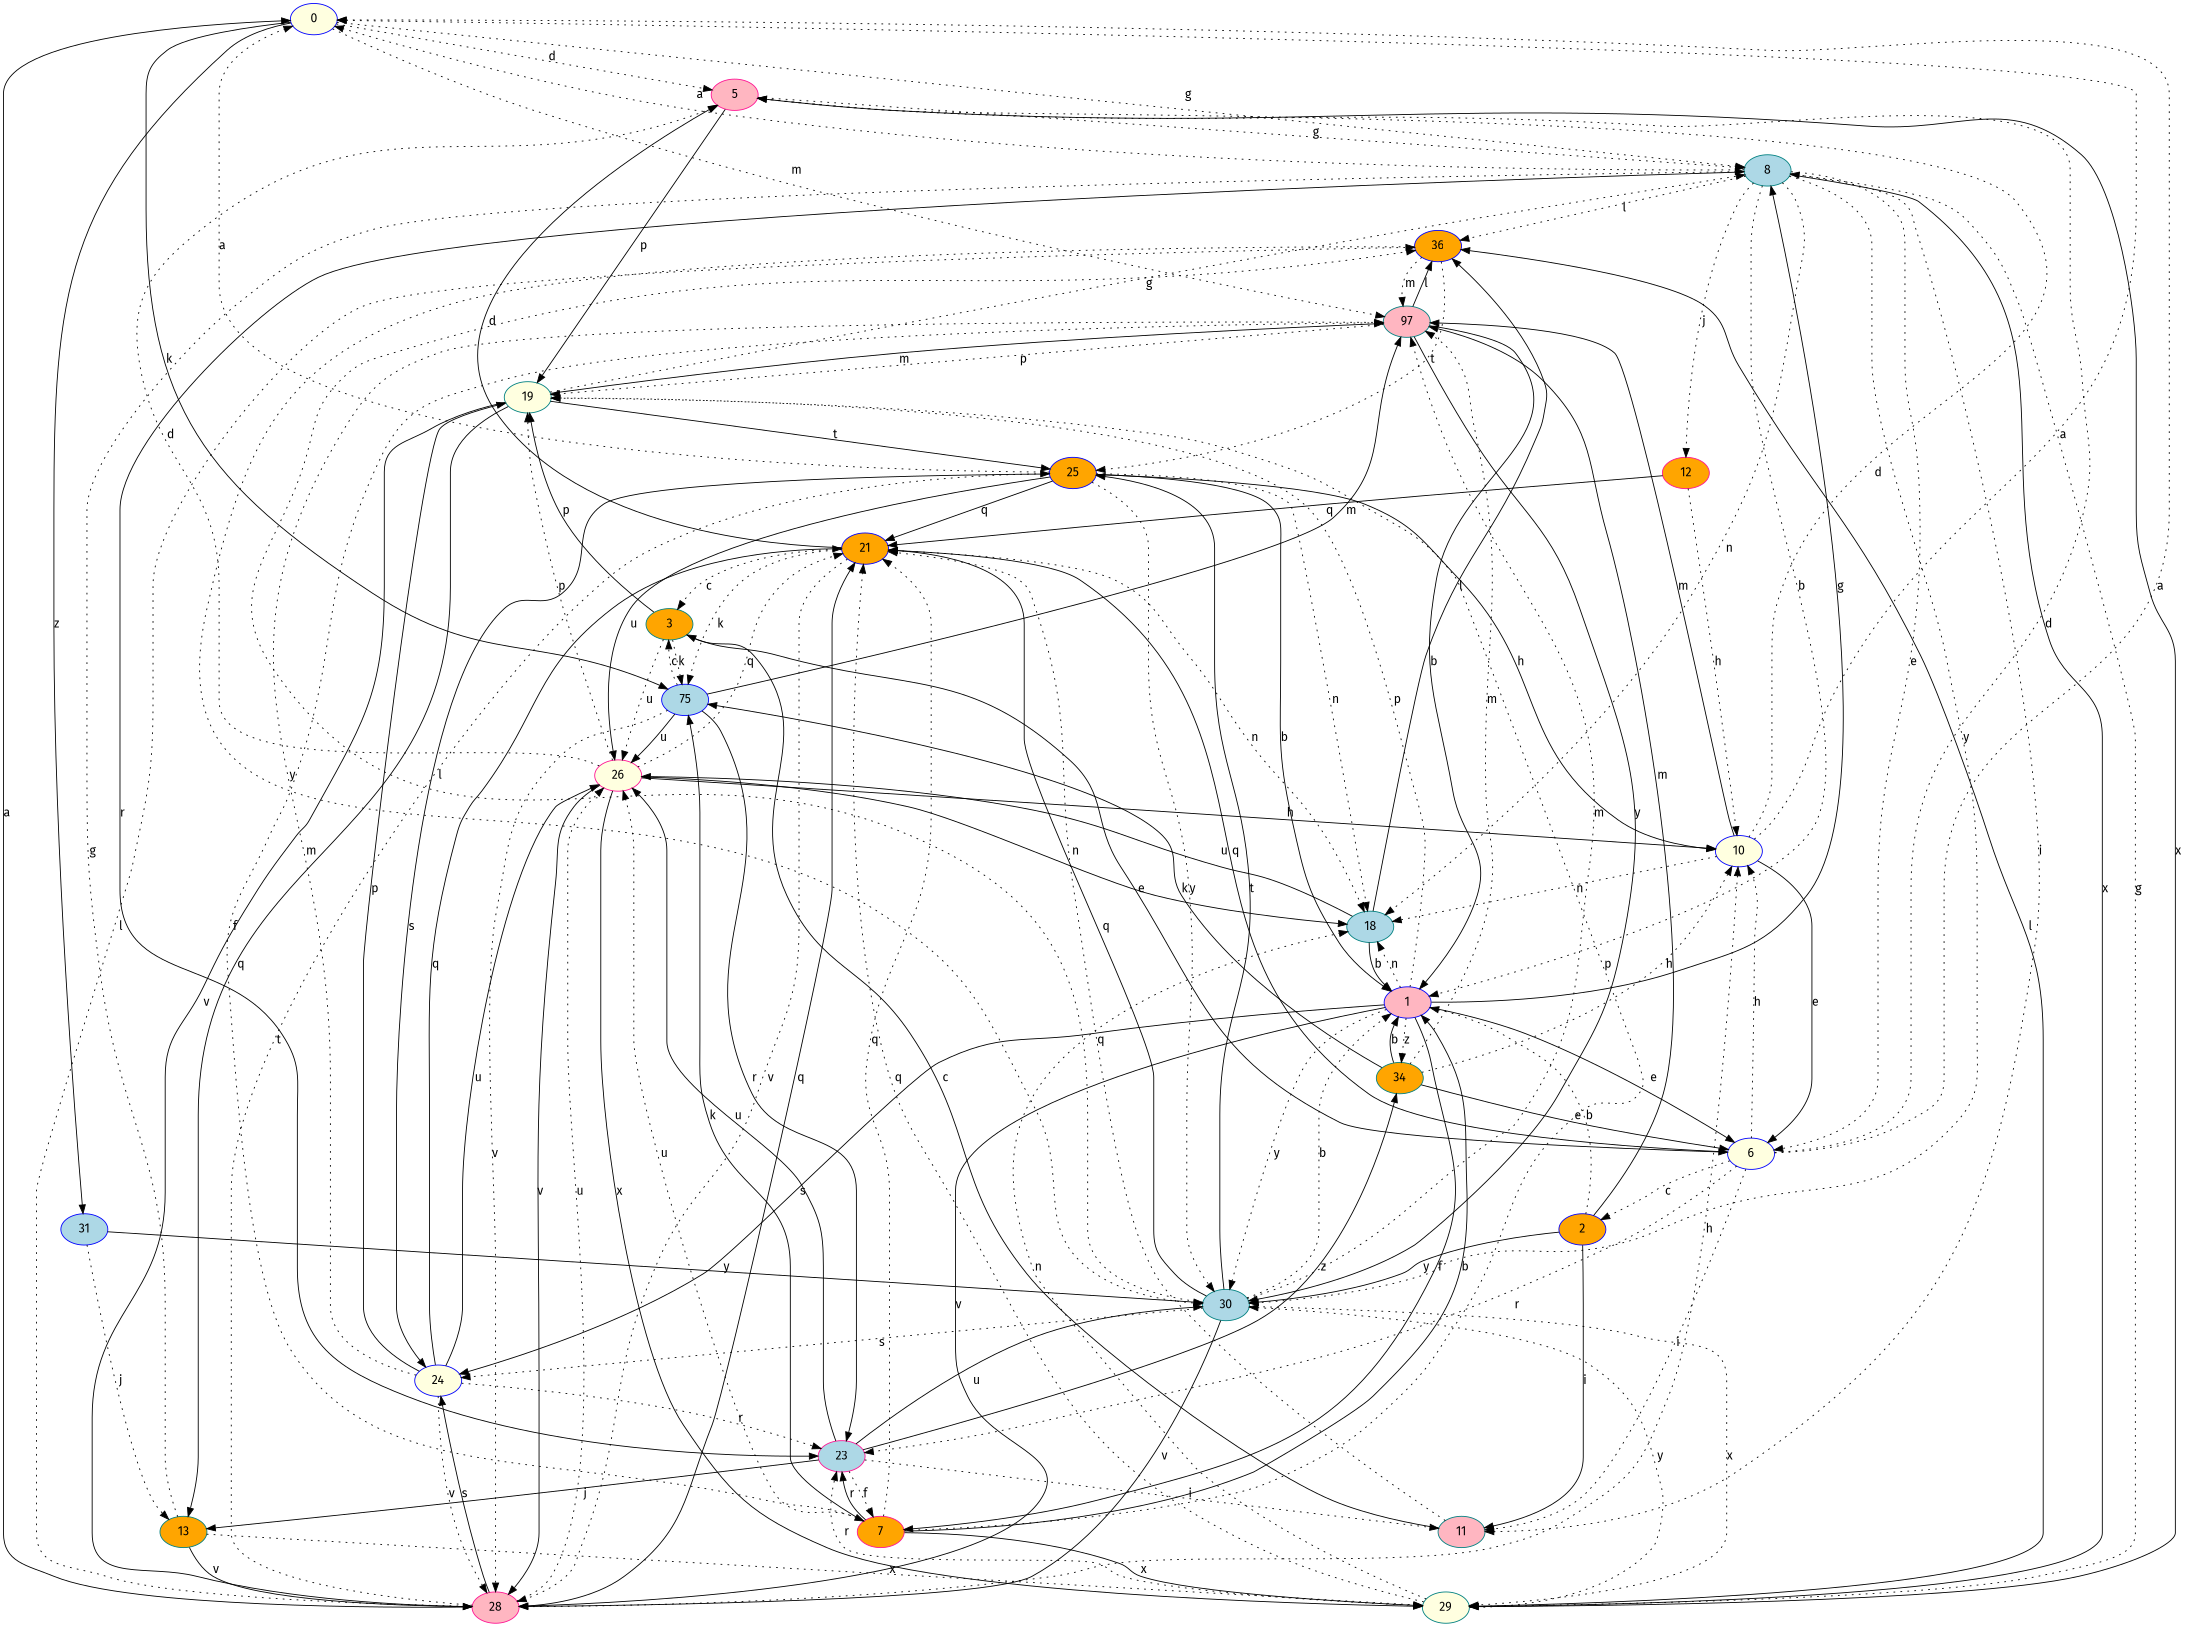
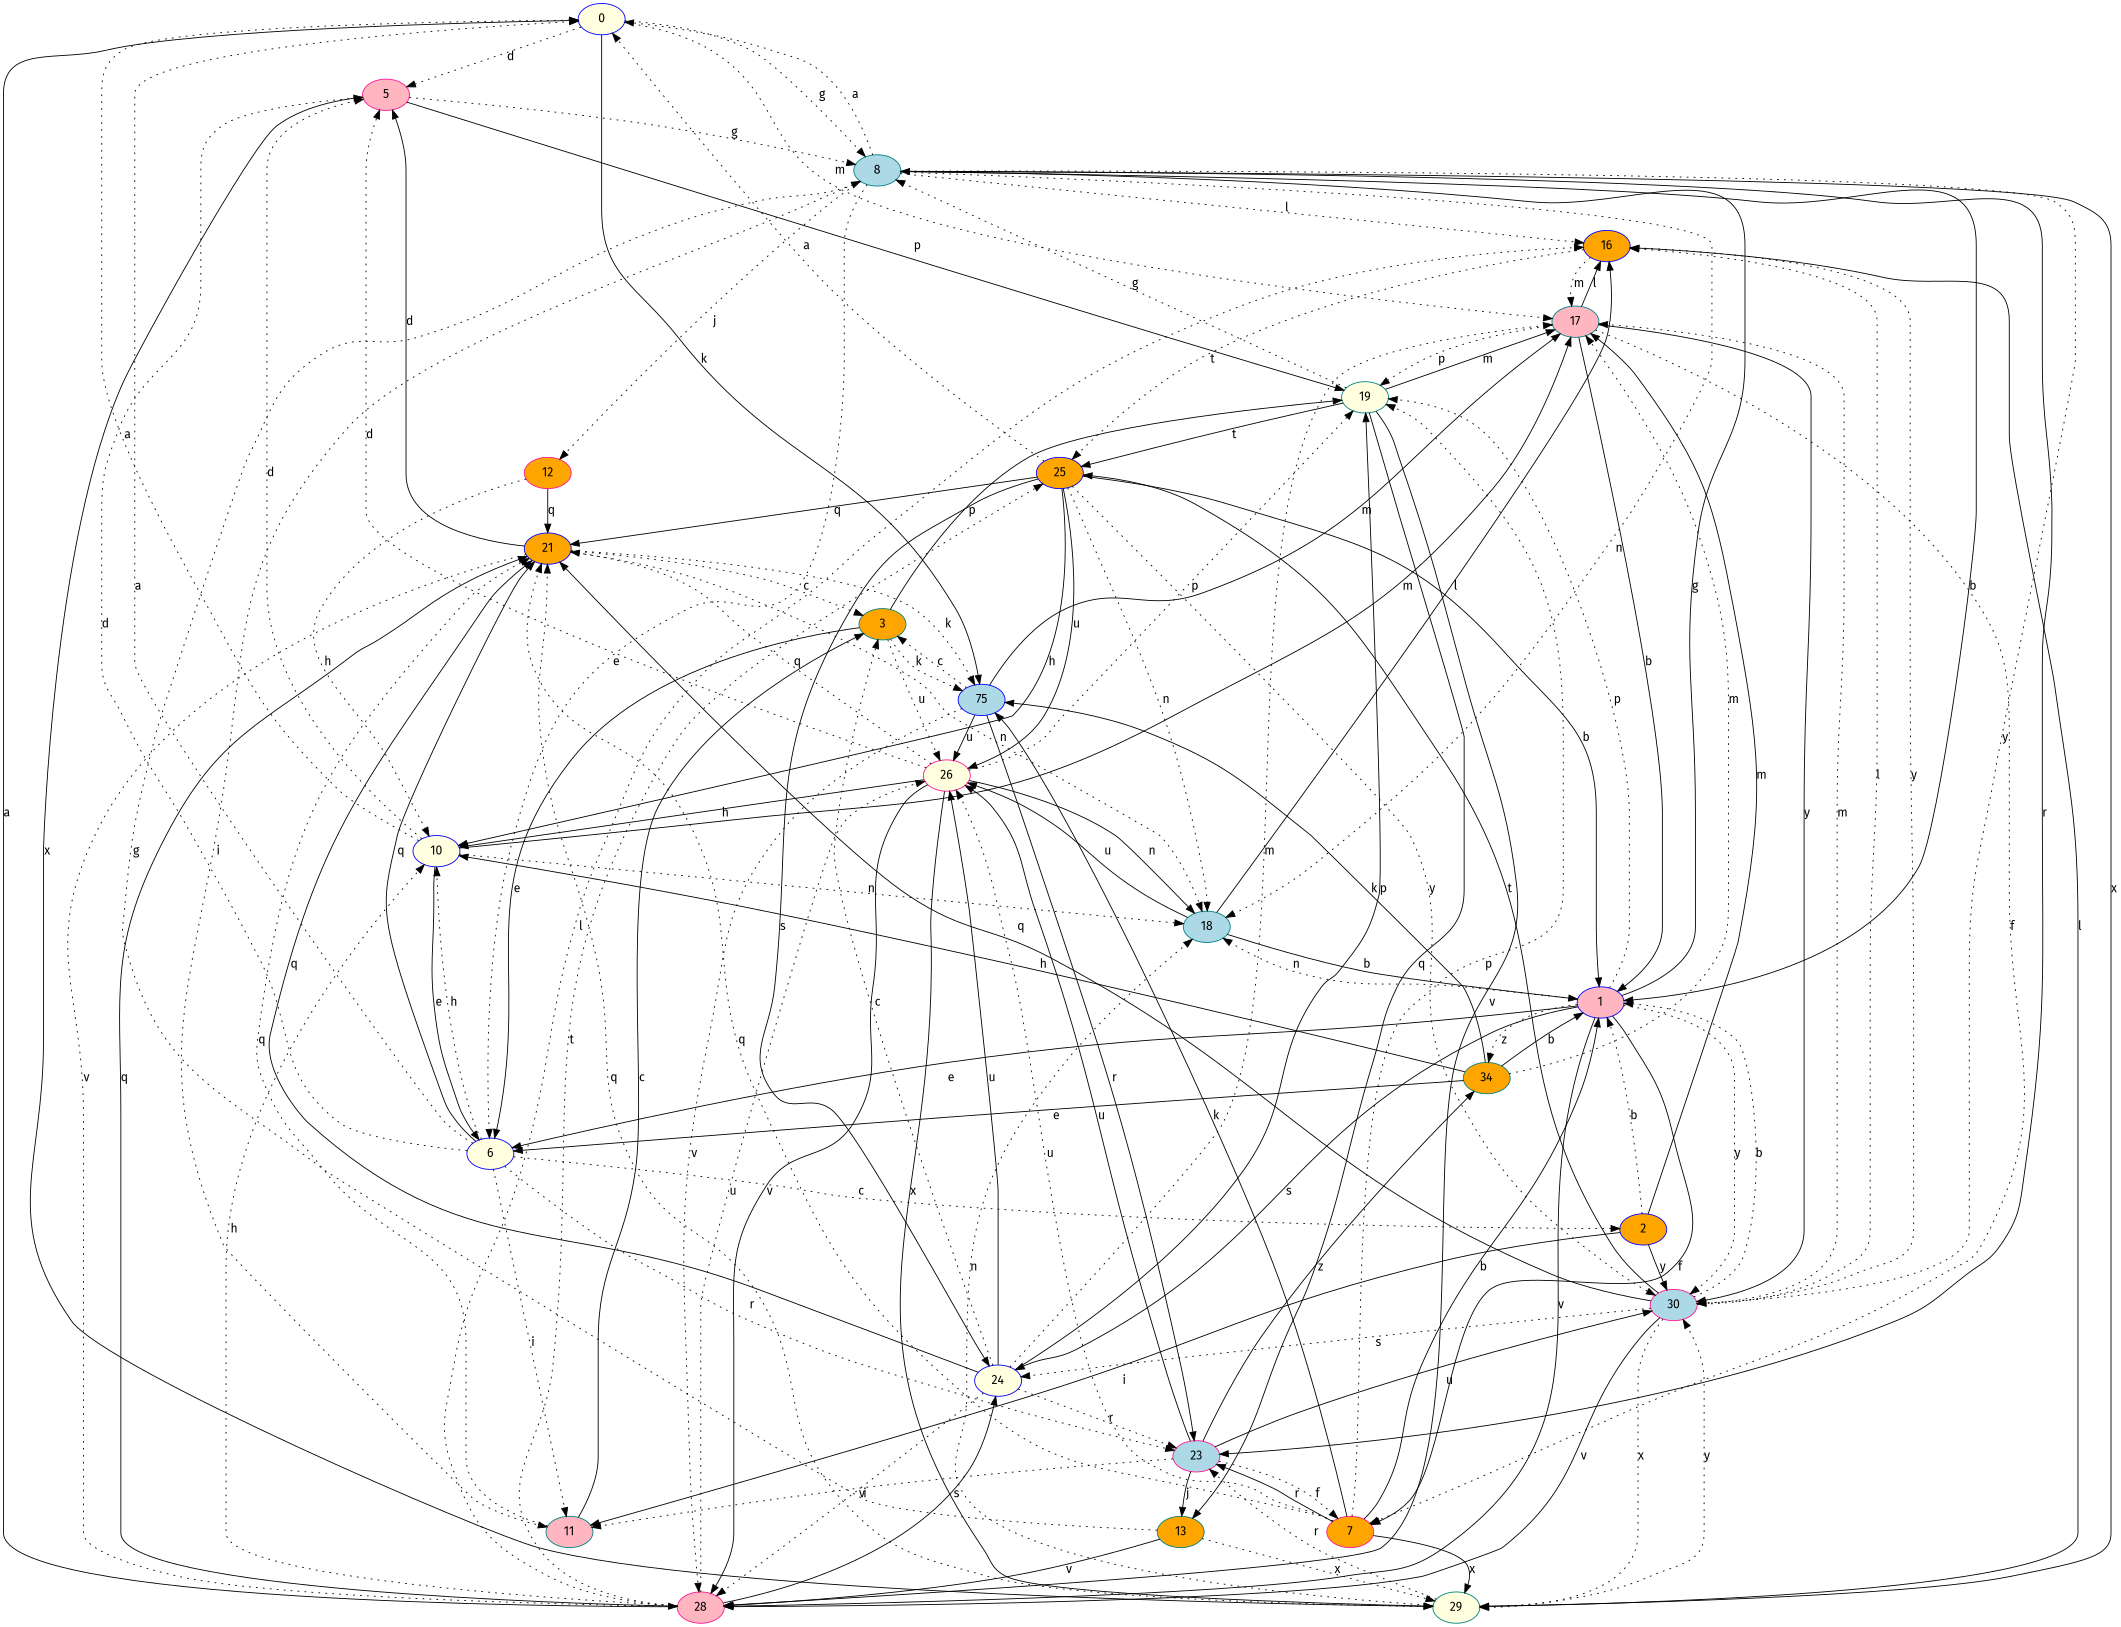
(1438, 246) -> (1607, 246)
(1407, 322) -> (1575, 322)
(1818, 685) -> (1880, 193)
(1598, 1007) -> (969, 955)
none -> (879, 1030)
(2135, 1114) -> none
(84, 1229) -> none
(1226, 1305) -> (1674, 1305)
